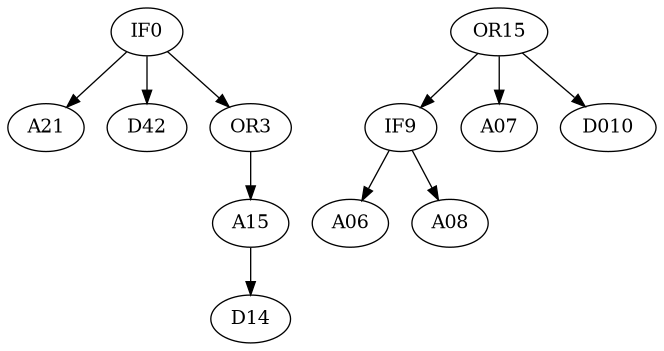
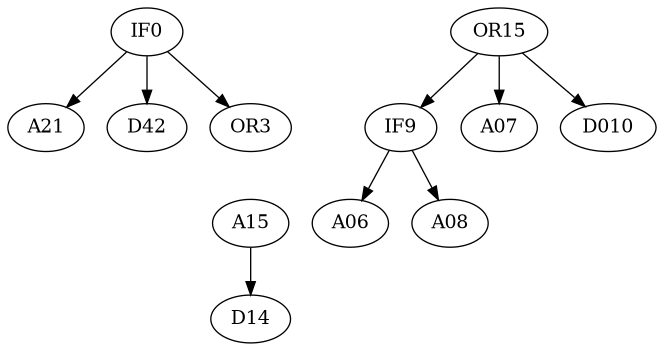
(251, 169) -> none
